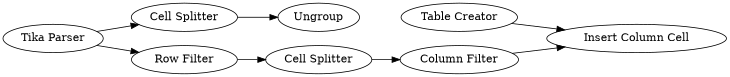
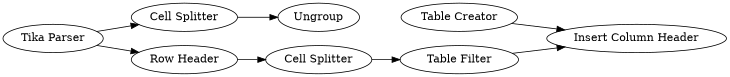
(637, 38) -> (637, 38)
(184, 60) -> (184, 60)
(459, 60) -> (459, 60)
